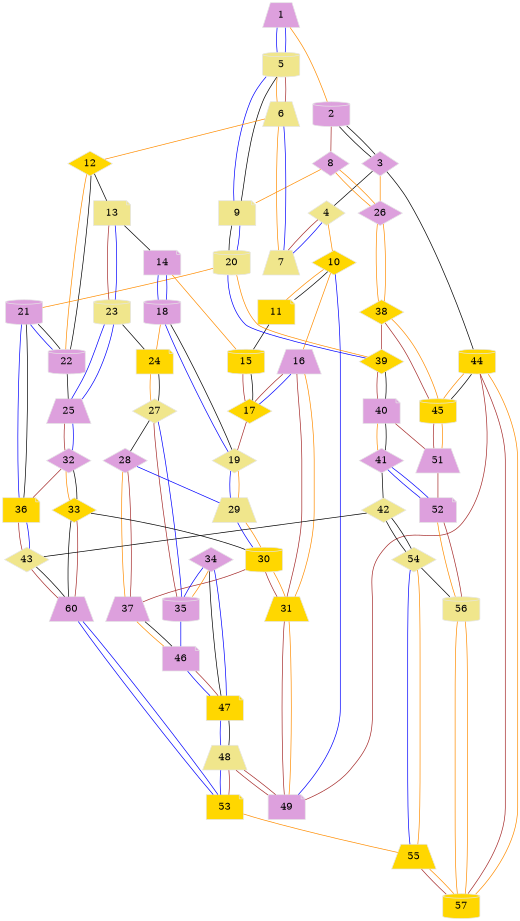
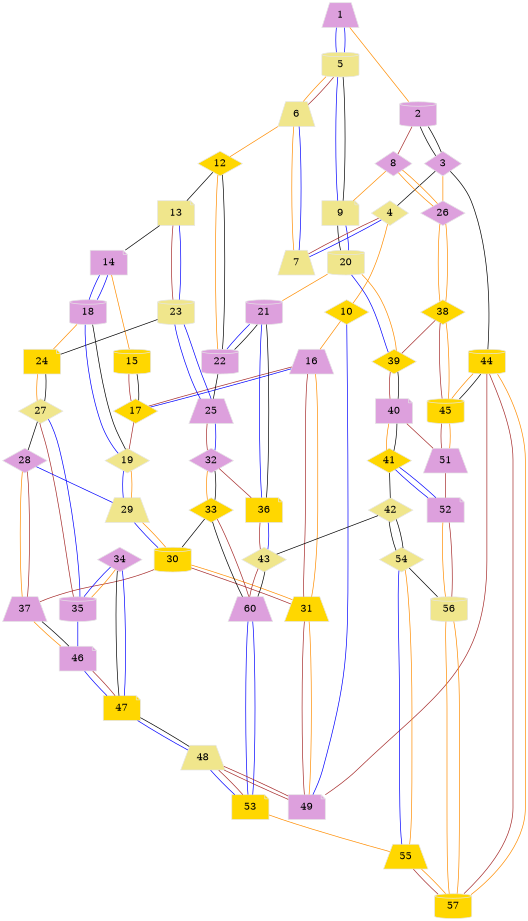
(276, 312) -> none
(382, 461) -> (389, 461)
